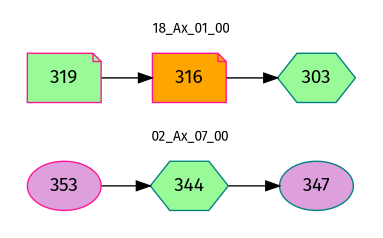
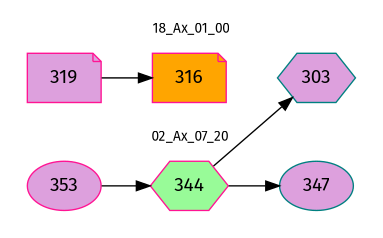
(64, 78) -> (64, 78)
(245, 78) -> (248, 136)
(316, 78) -> (316, 78)
(190, 137) -> (190, 137)
(189, 186) -> (189, 186)
